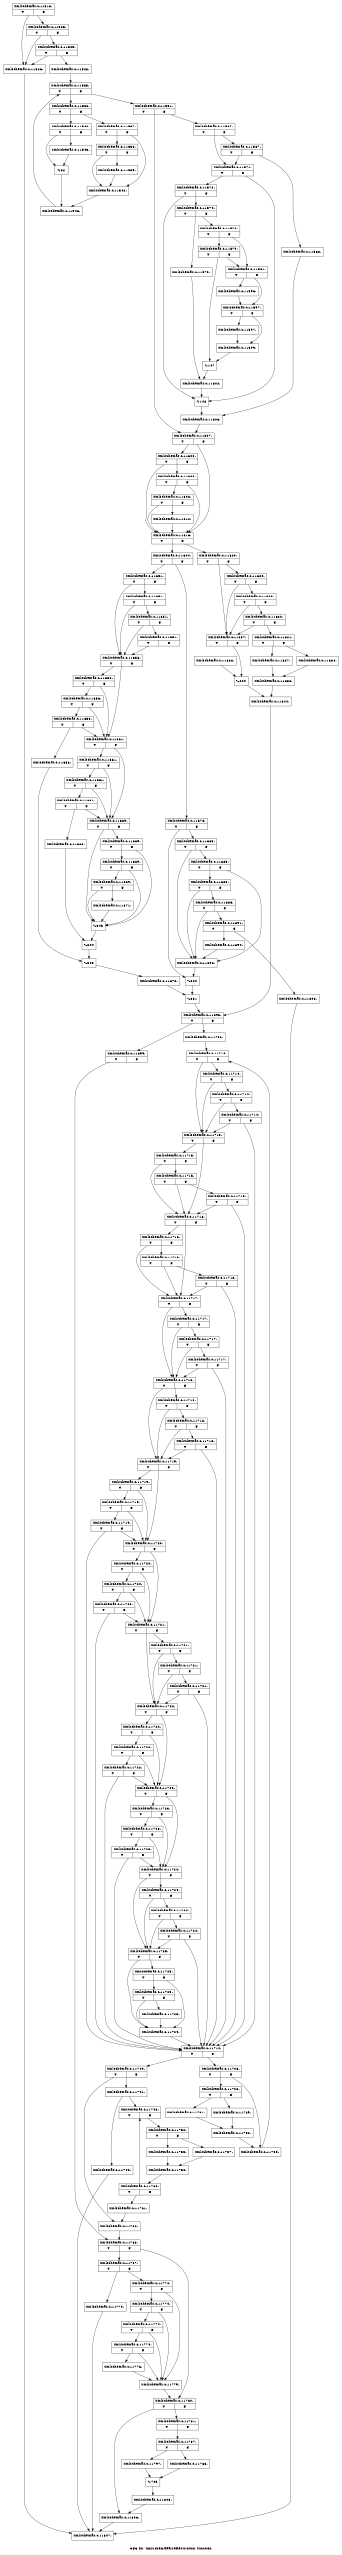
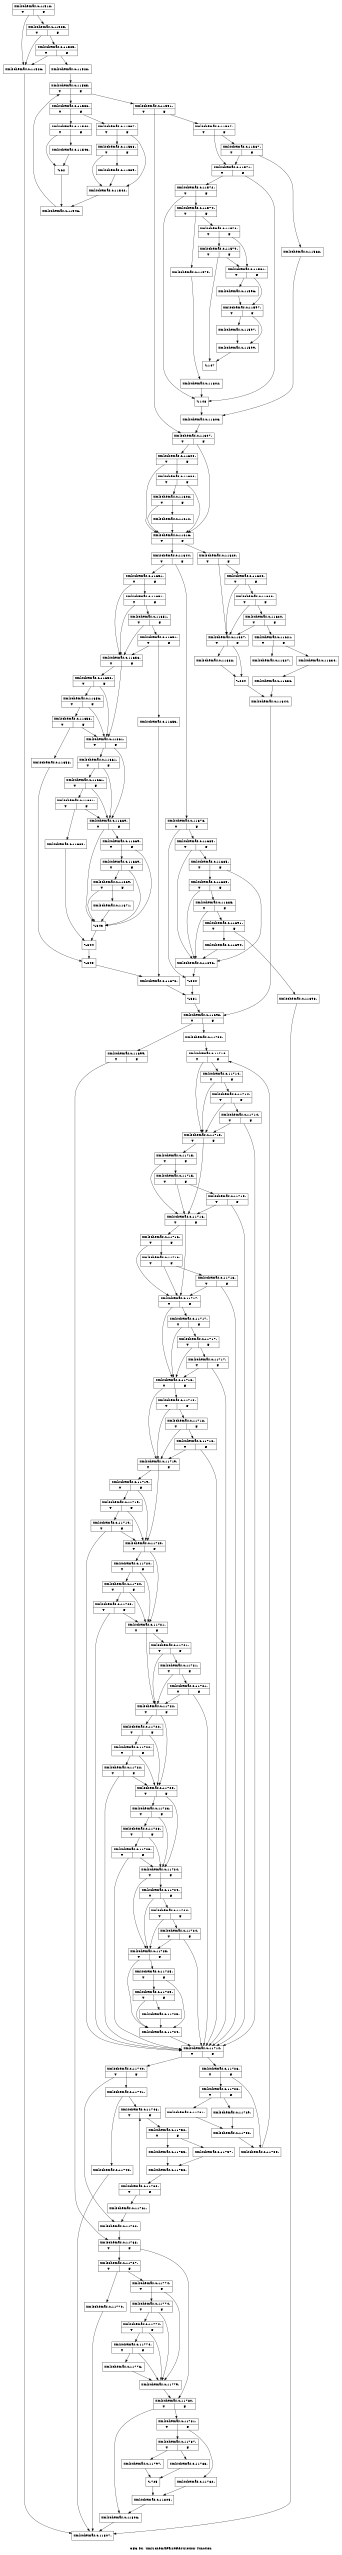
(206, 374) -> none
none -> (222, 650)
(272, 670) -> none
none -> (159, 722)
none -> (196, 2482)
